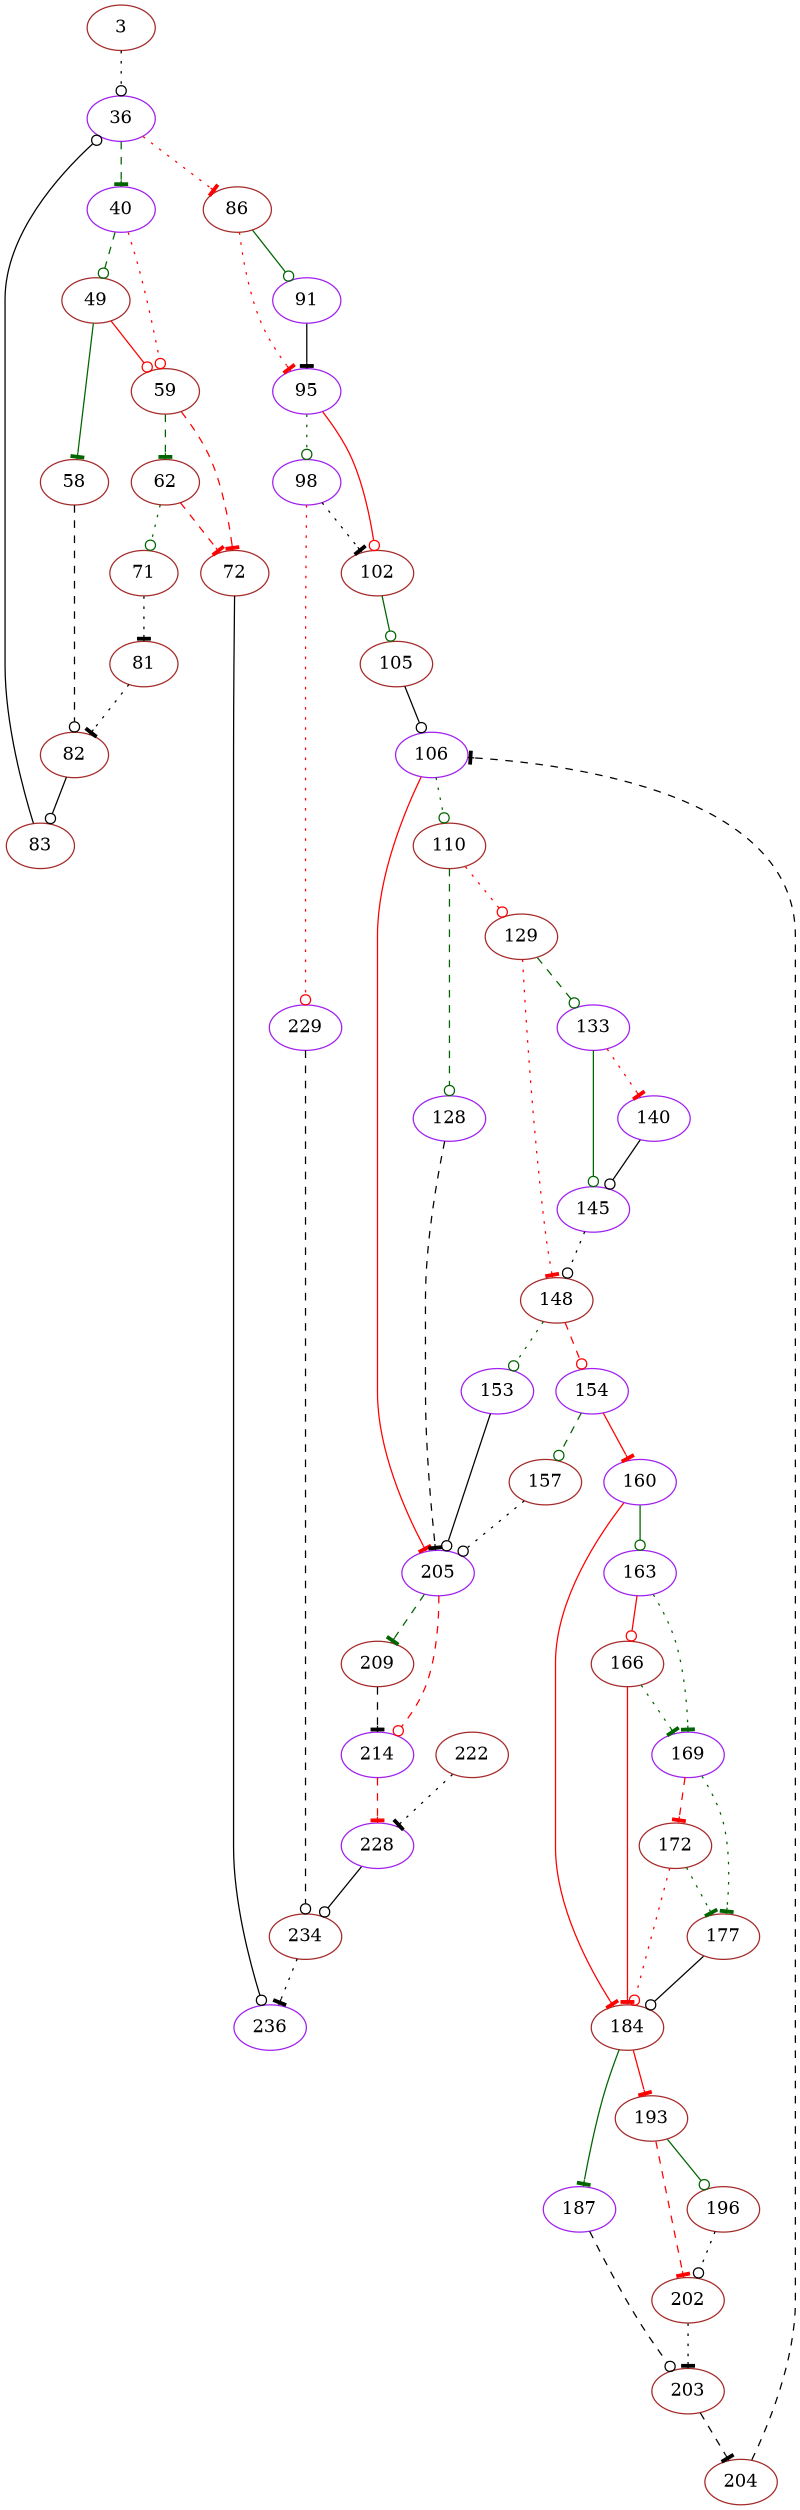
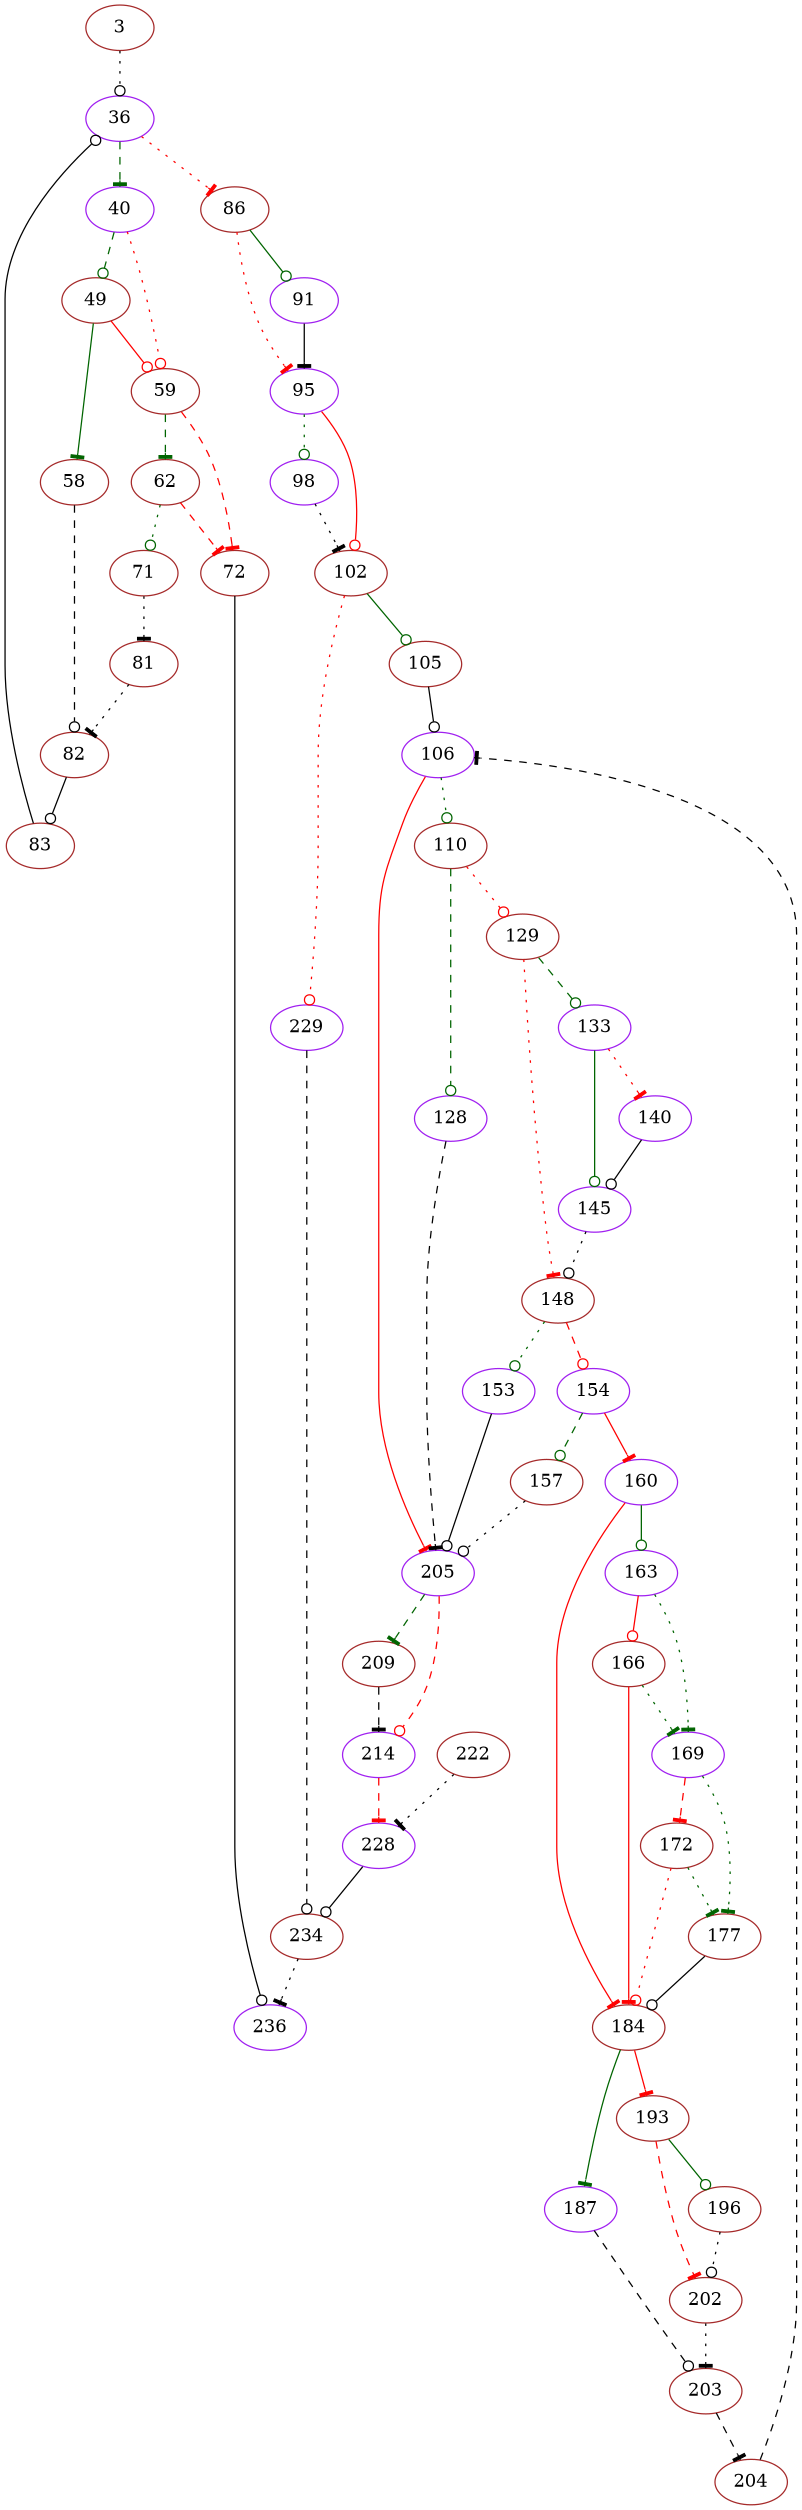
(306, 750) -> (318, 794)
